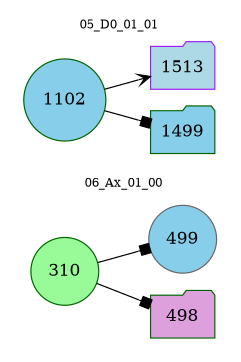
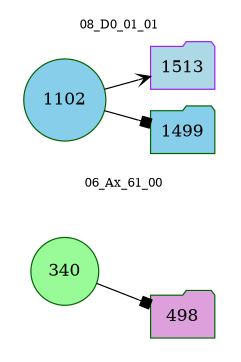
(119, 26) -> (119, 26)
(124, 184) -> (124, 184)
(183, 239) -> none
(65, 271) -> (65, 271)
